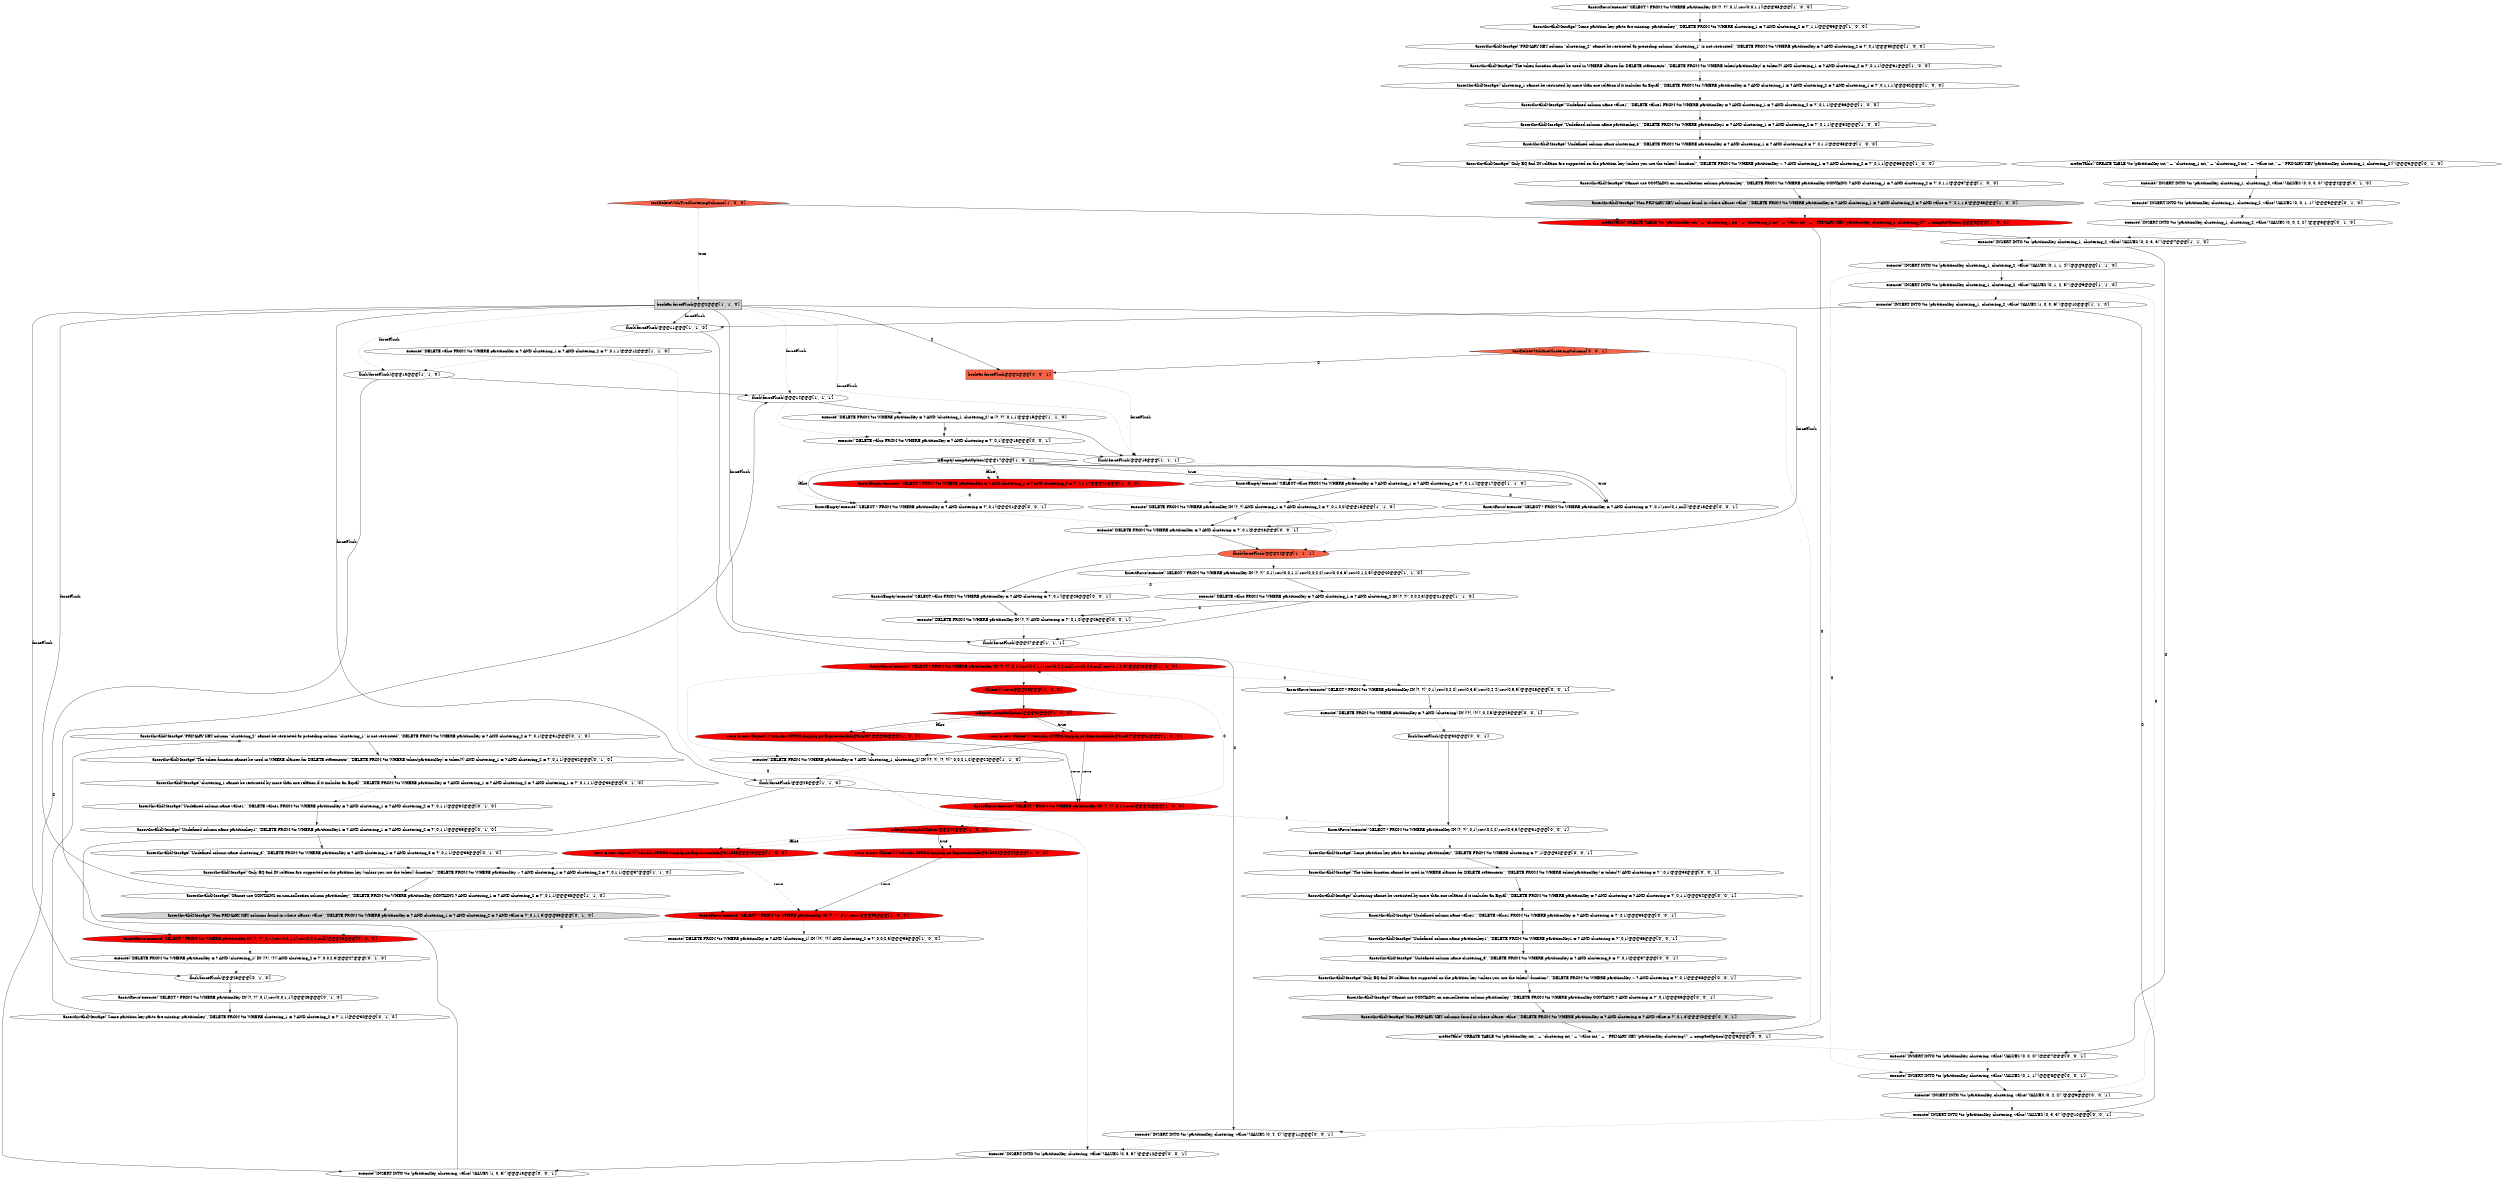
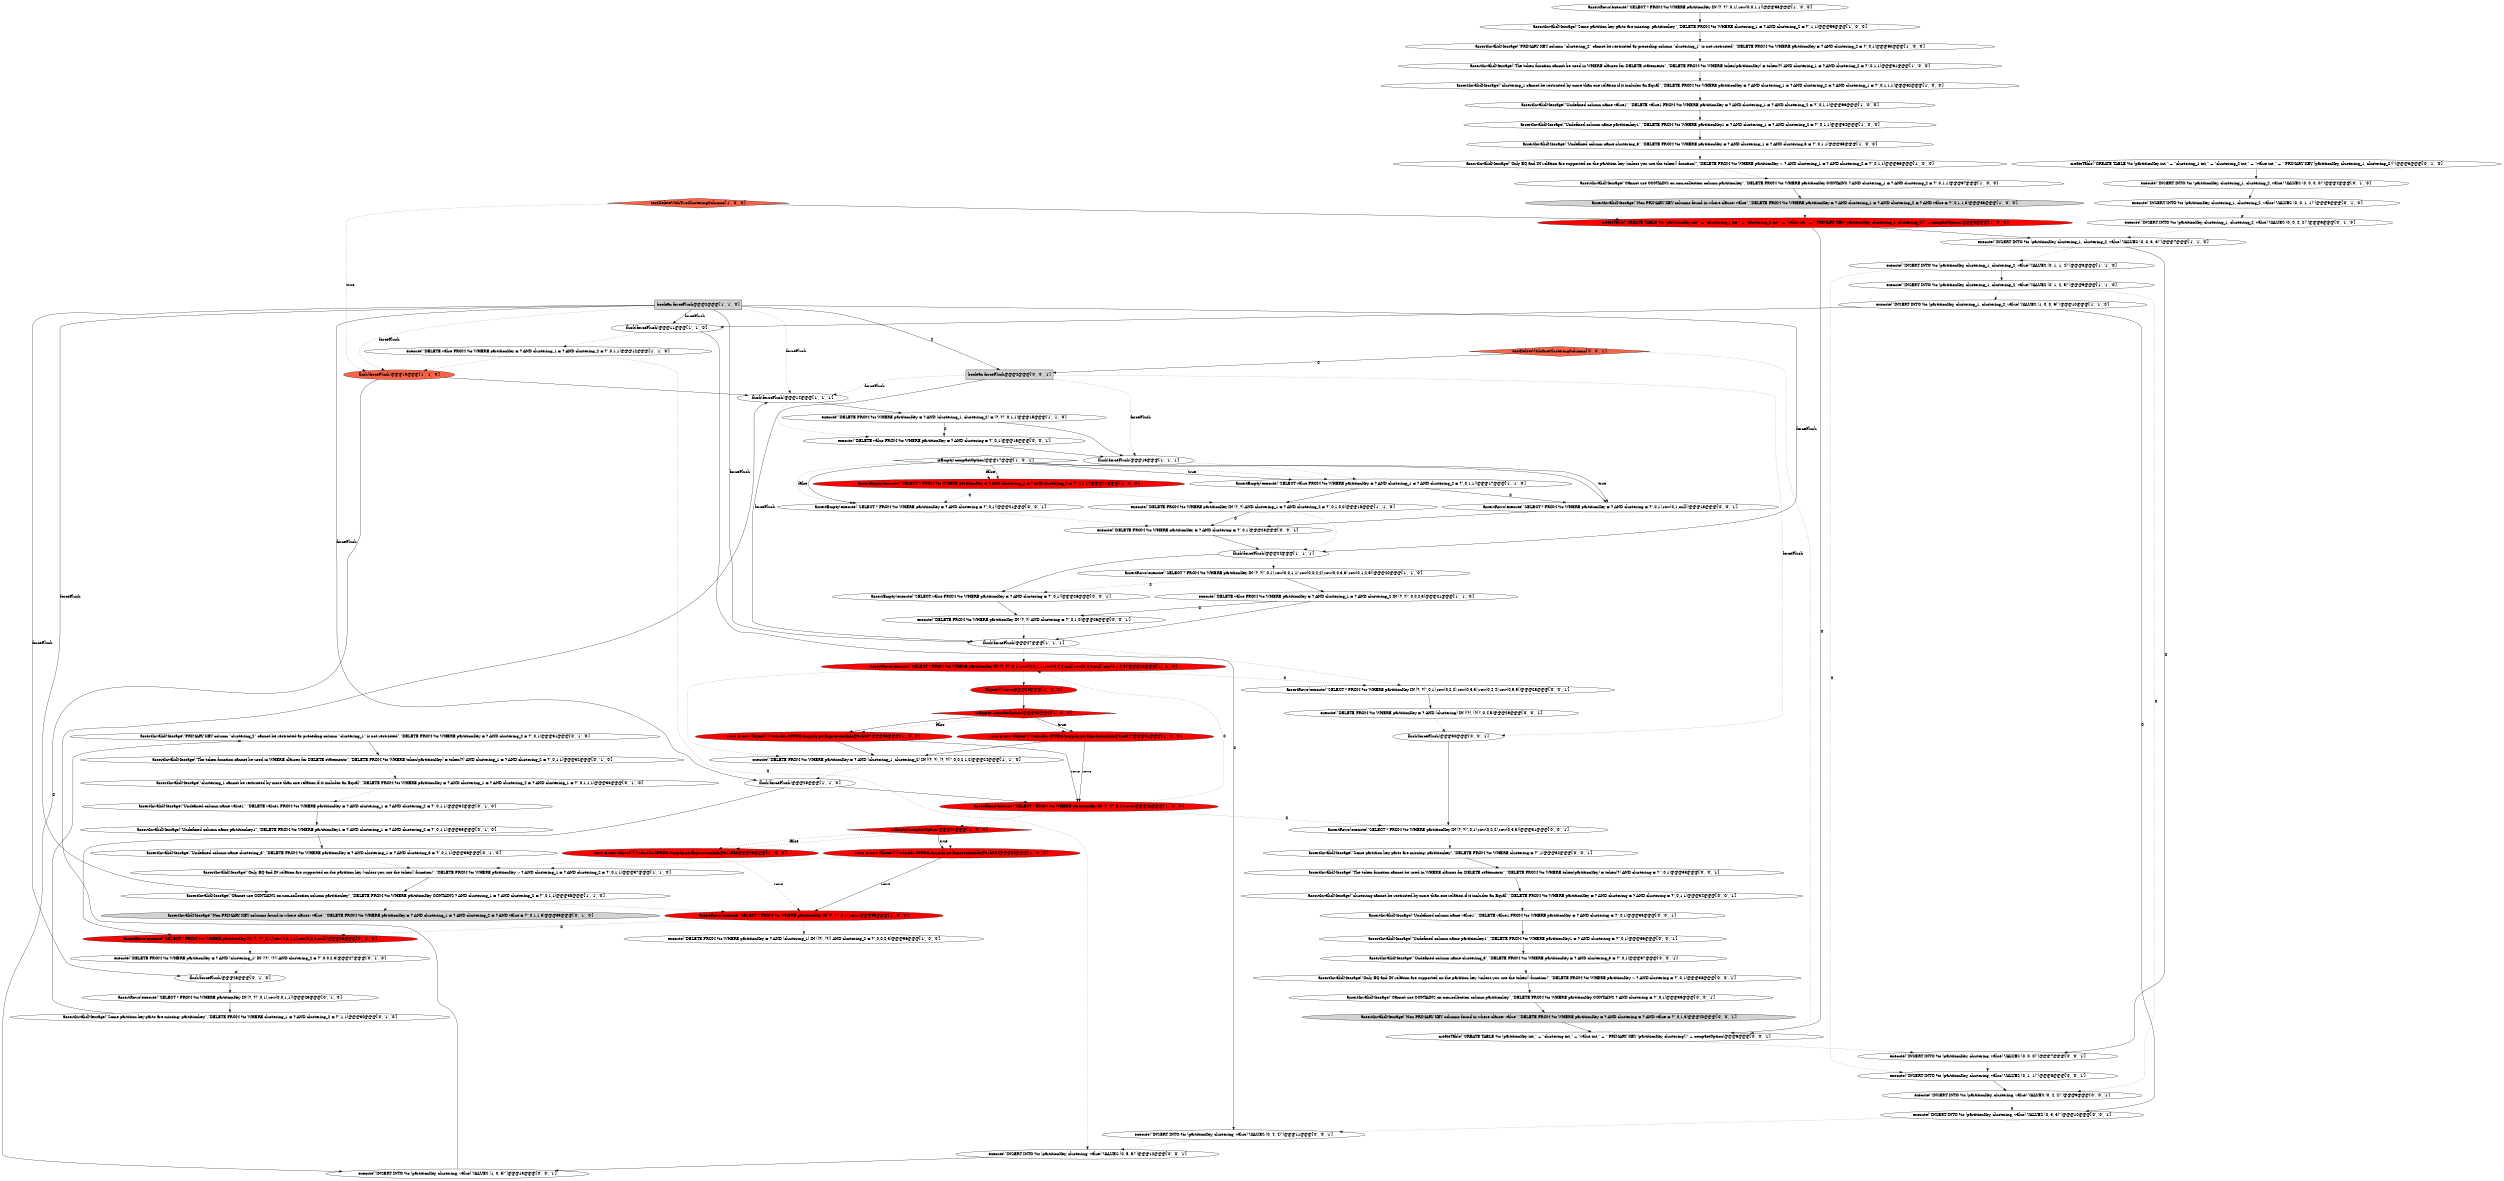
(698, 253) -> (405, 211)
(399, 375) -> (399, 375)
(1009, 375) -> (1009, 375)
none -> (900, 379)
none -> (1713, 389)
(916, 398) -> none
none -> (752, 520)
(1274, 554) -> (1274, 554)
